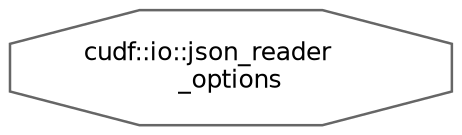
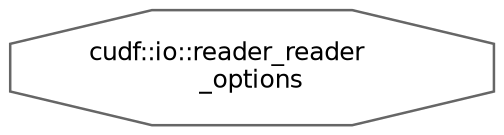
(231, 68) -> (252, 68)
